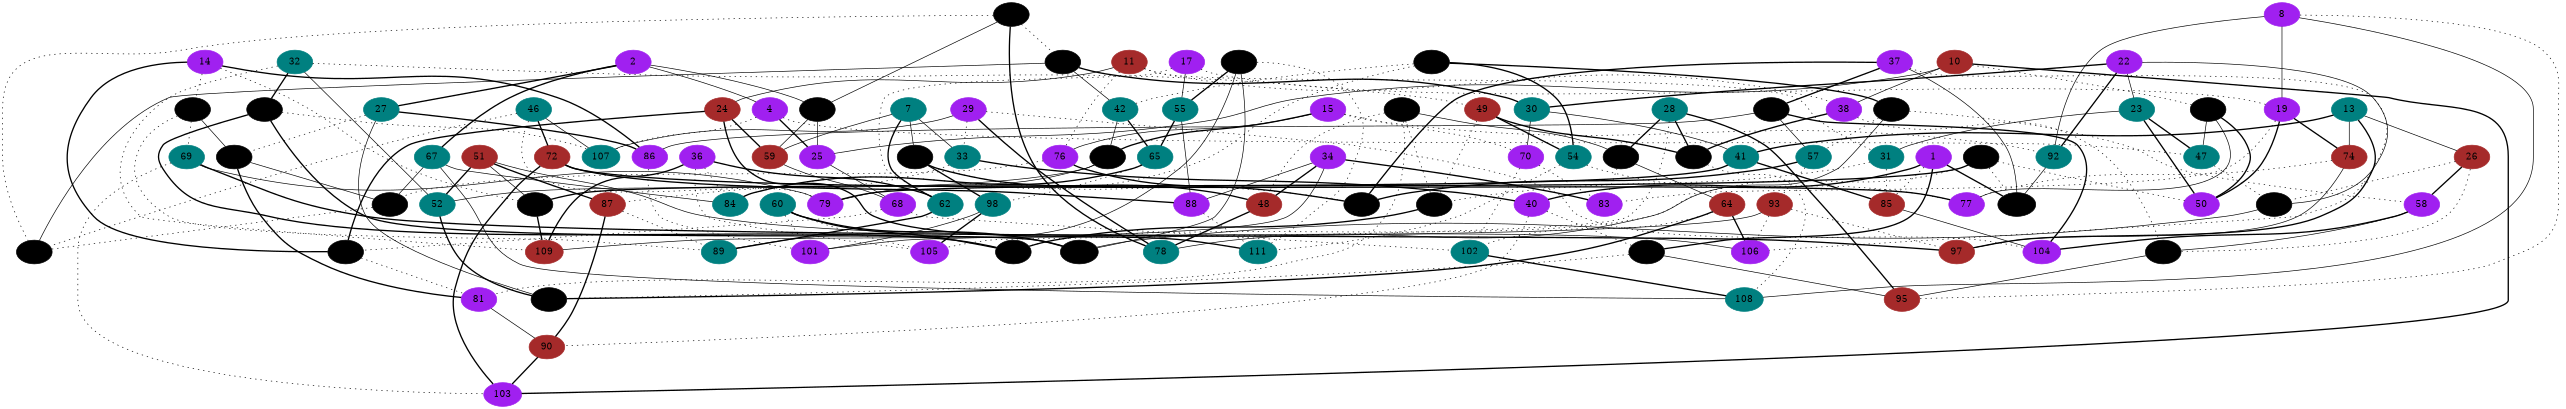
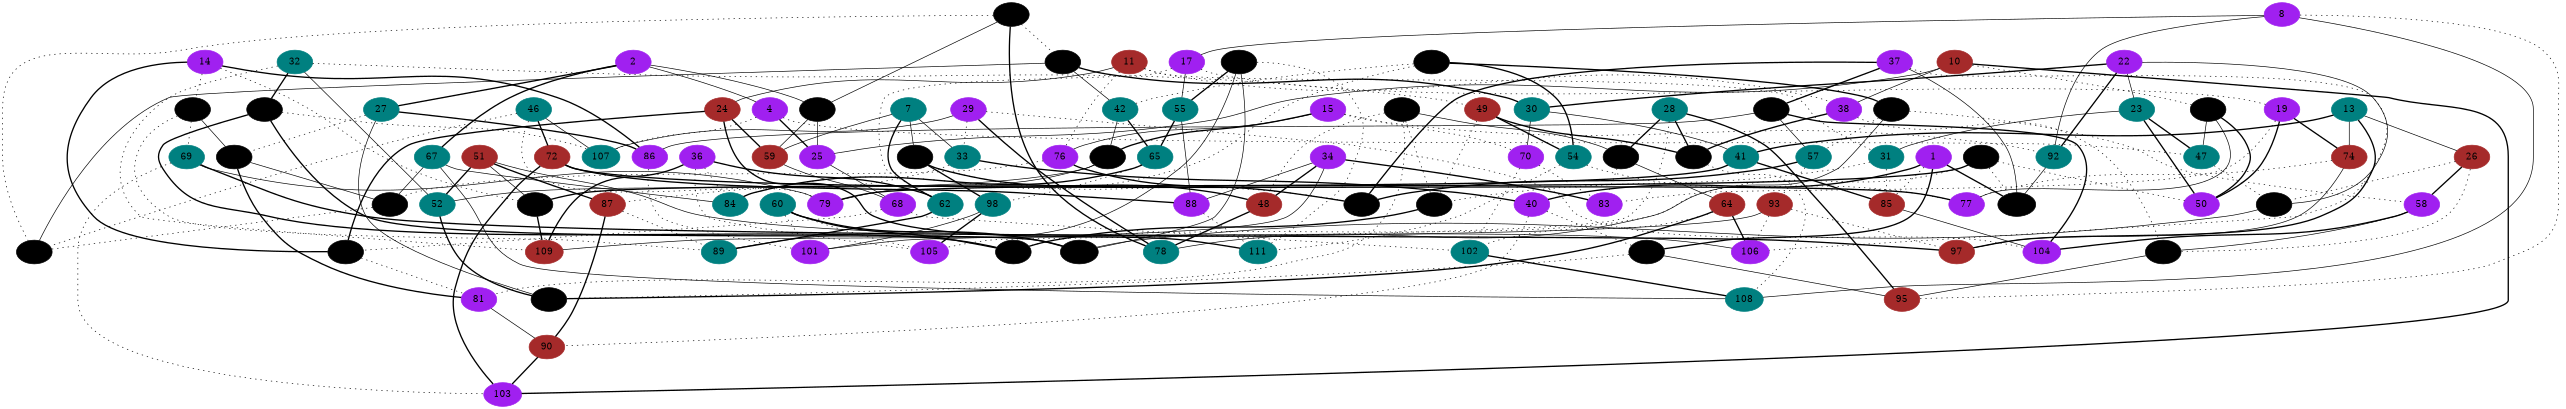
(2282, 62) -> (1732, 25)
